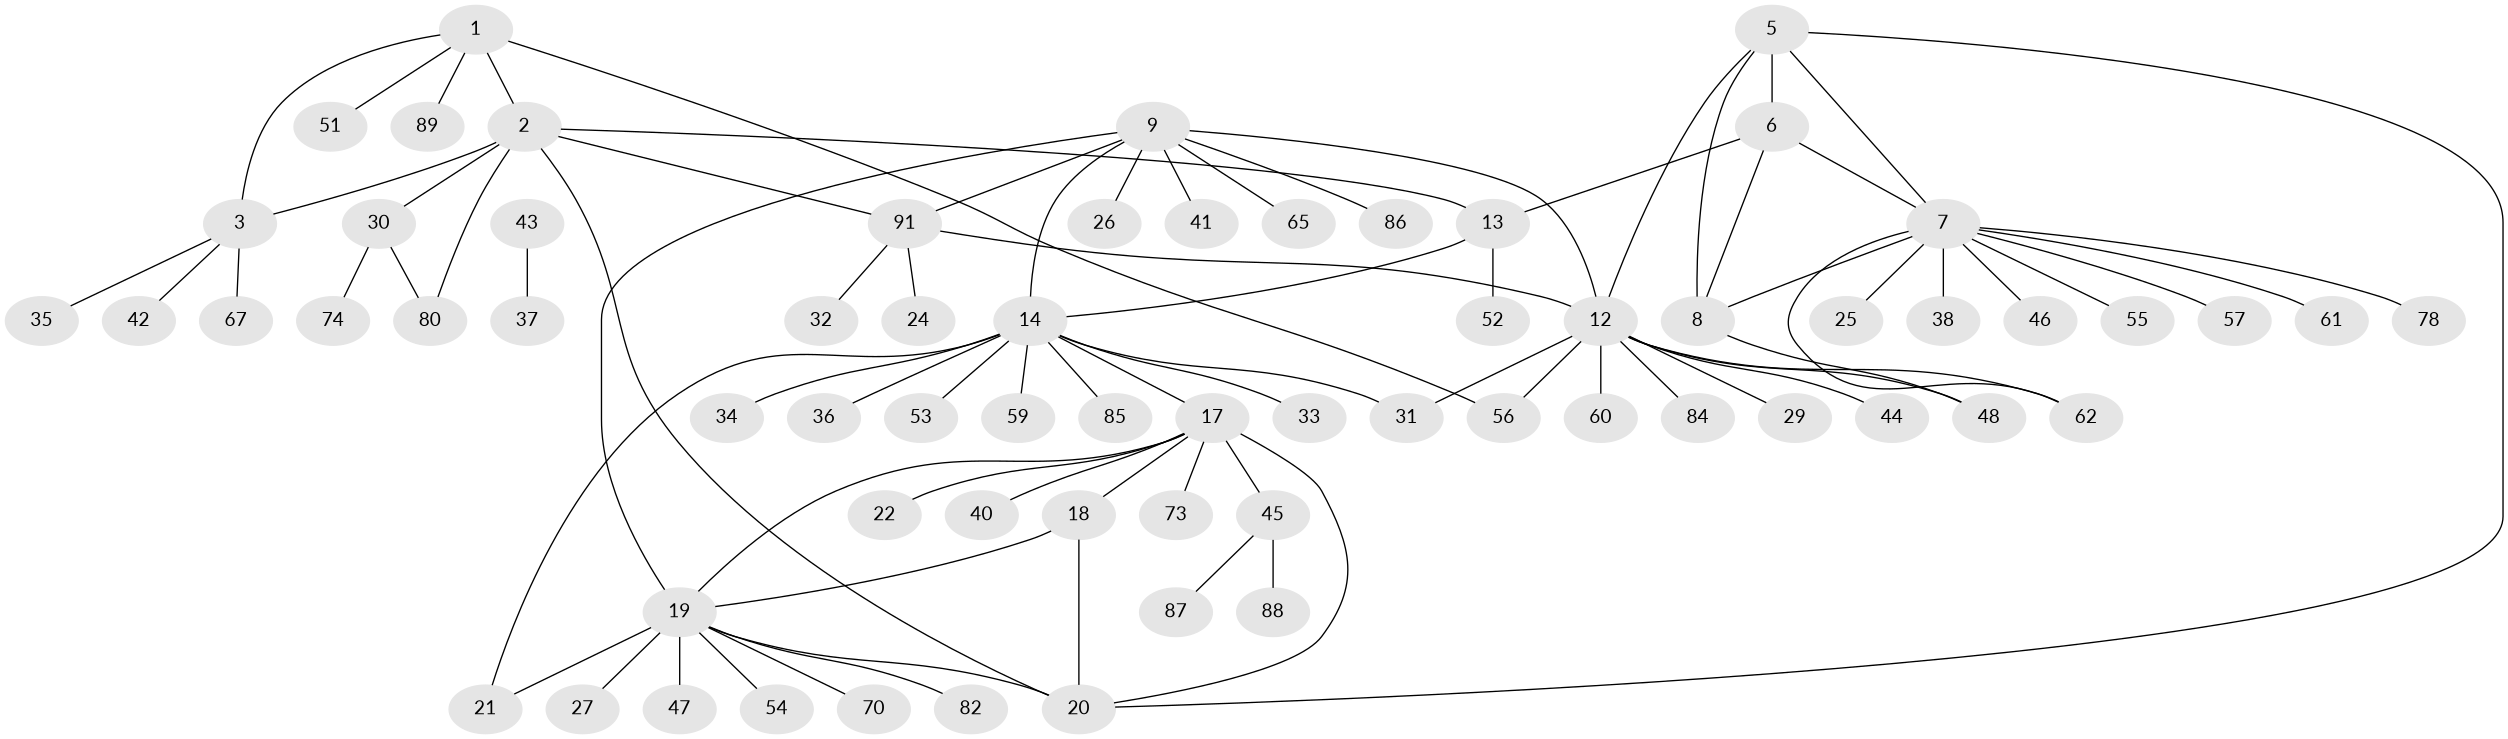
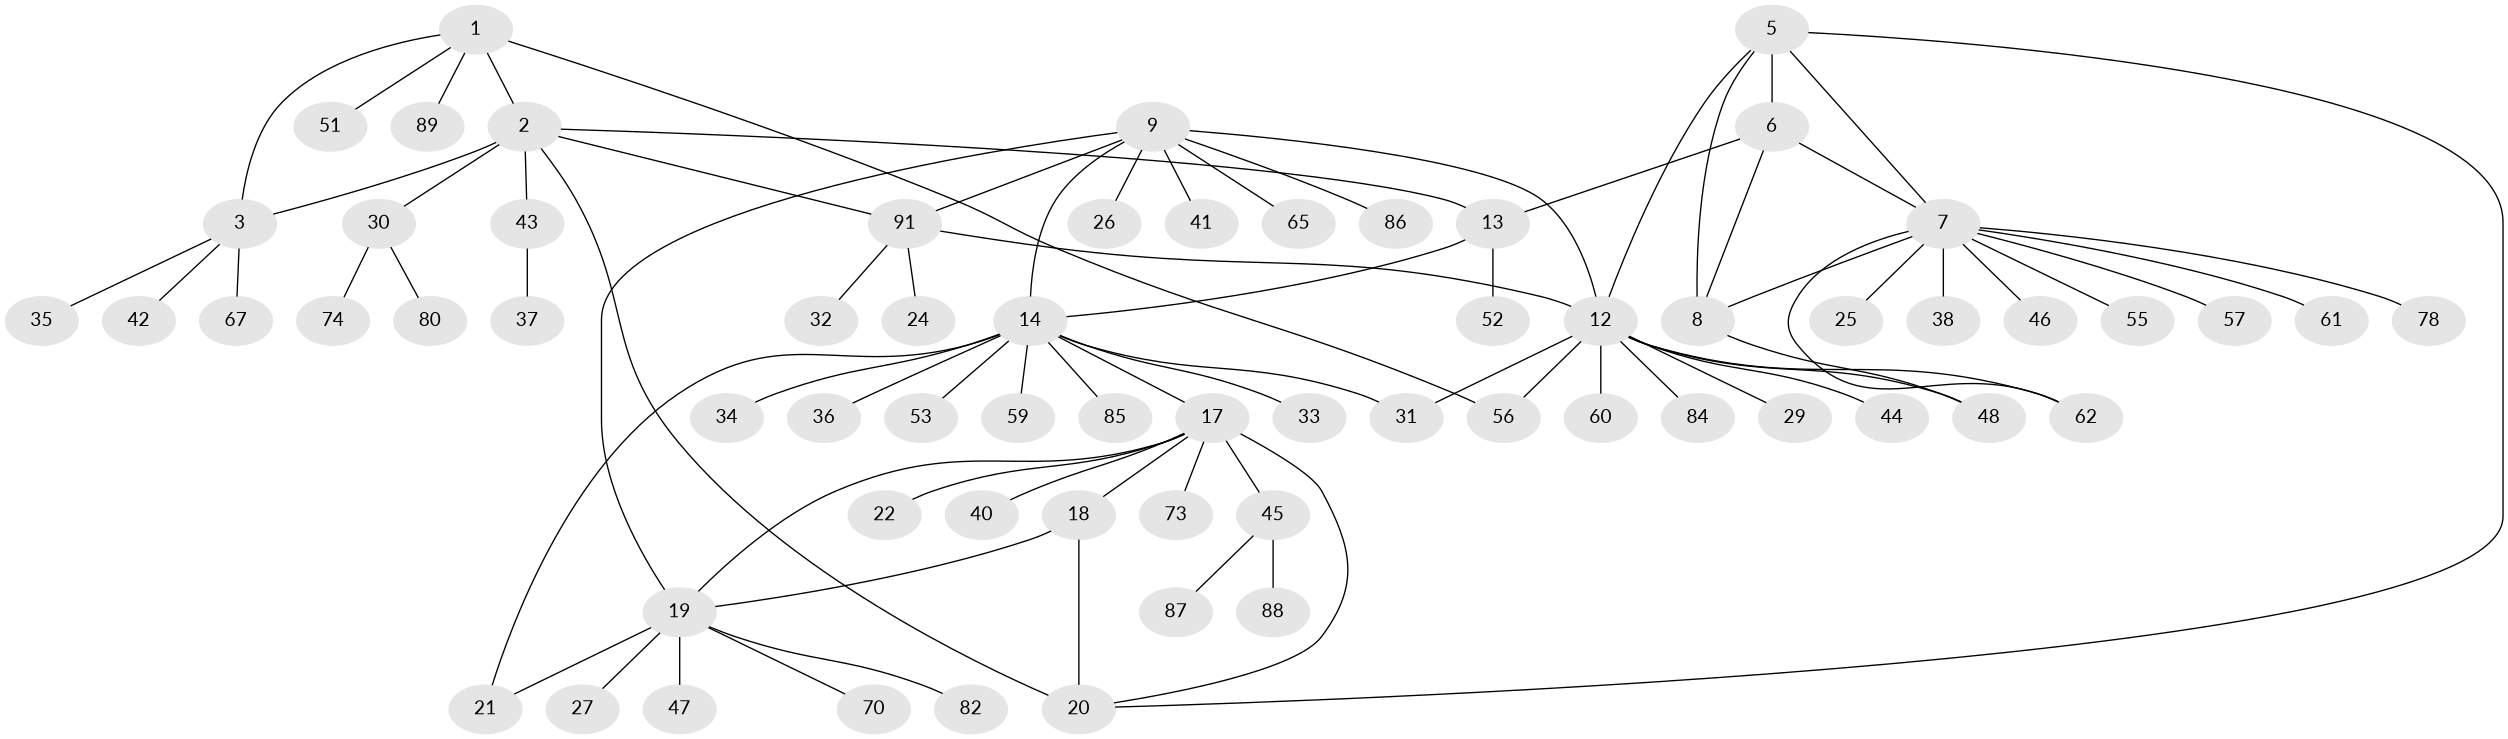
(469, 221) -> (526, 175)
(879, 662) -> none
(777, 709) -> none
